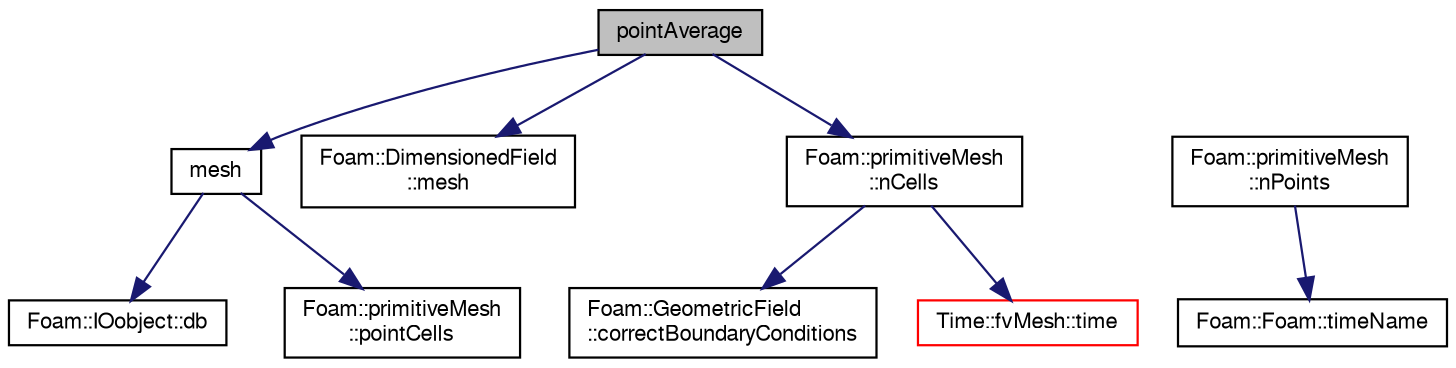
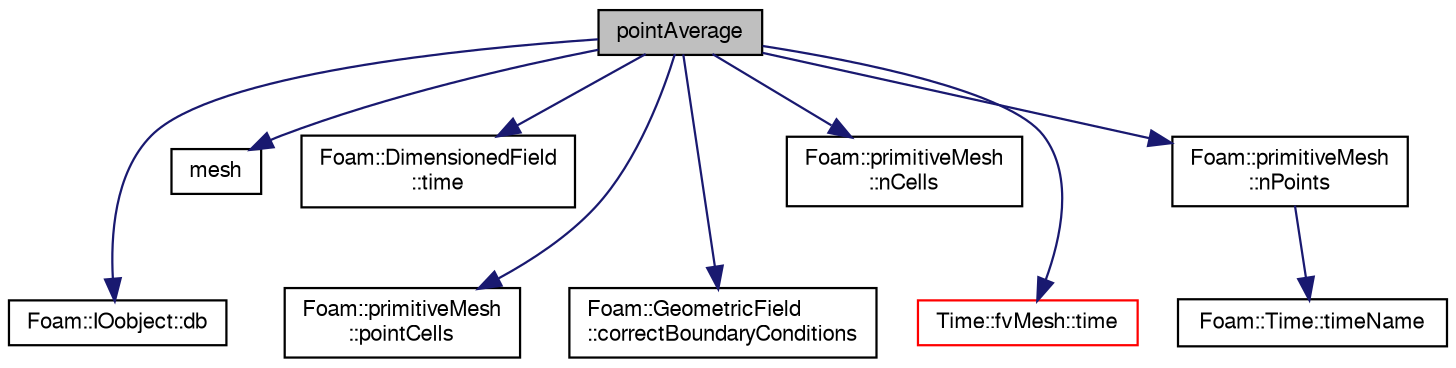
none -> (1043, 115)
(438, 171) -> (438, 171)
(292, 234) -> (612, 186)
(174, 237) -> (294, 79)
(823, 240) -> (699, 160)
(964, 245) -> (1038, 131)
(1312, 323) -> (1312, 323)
